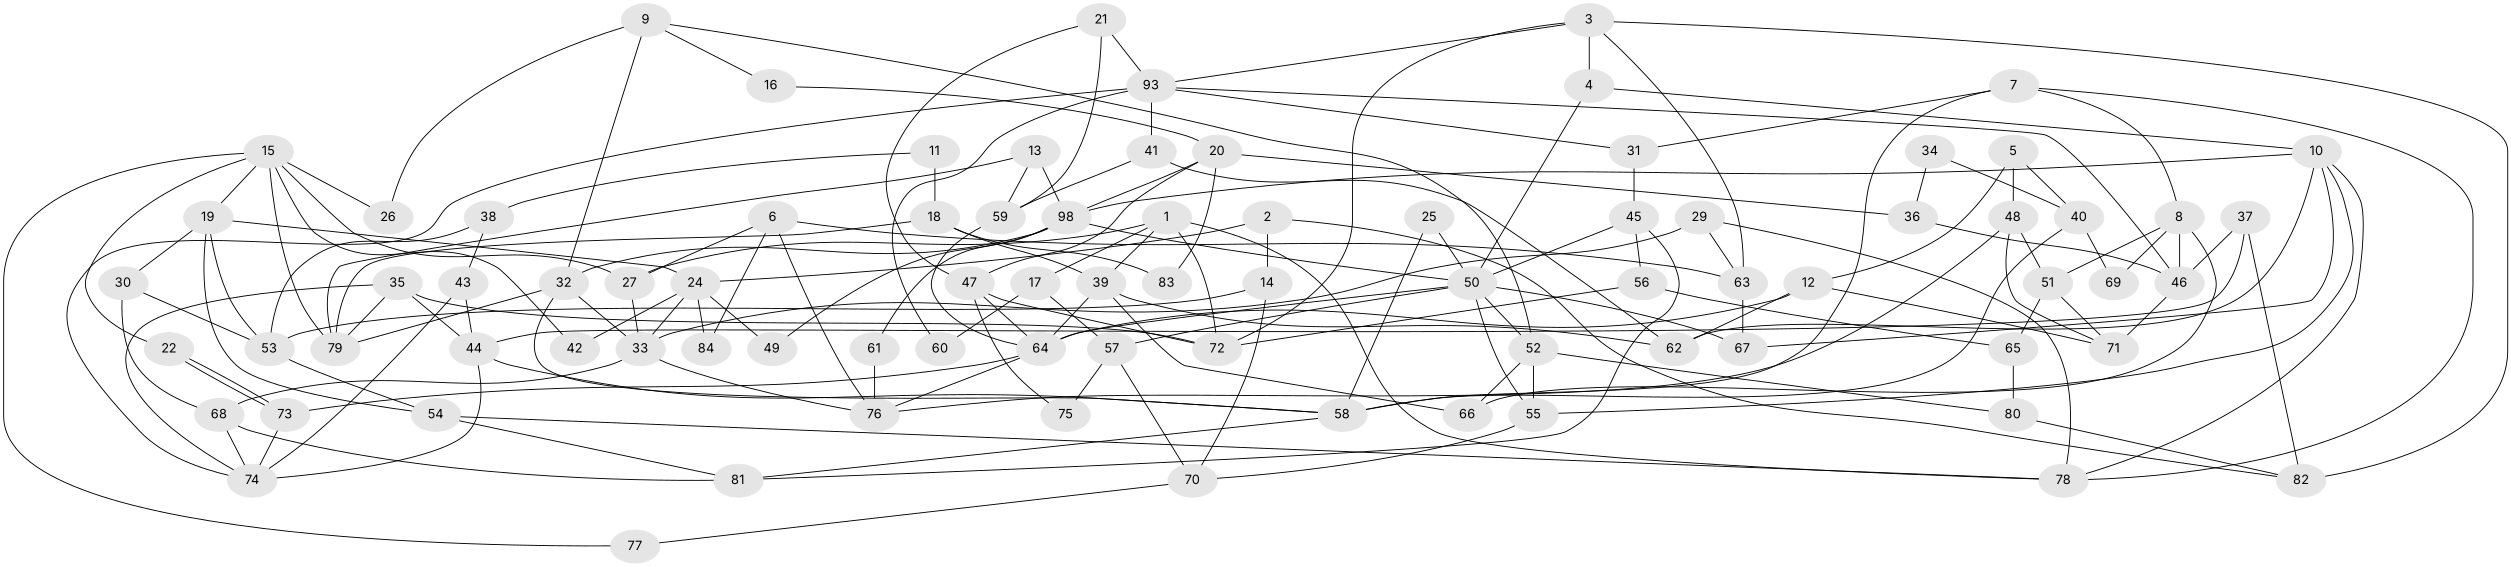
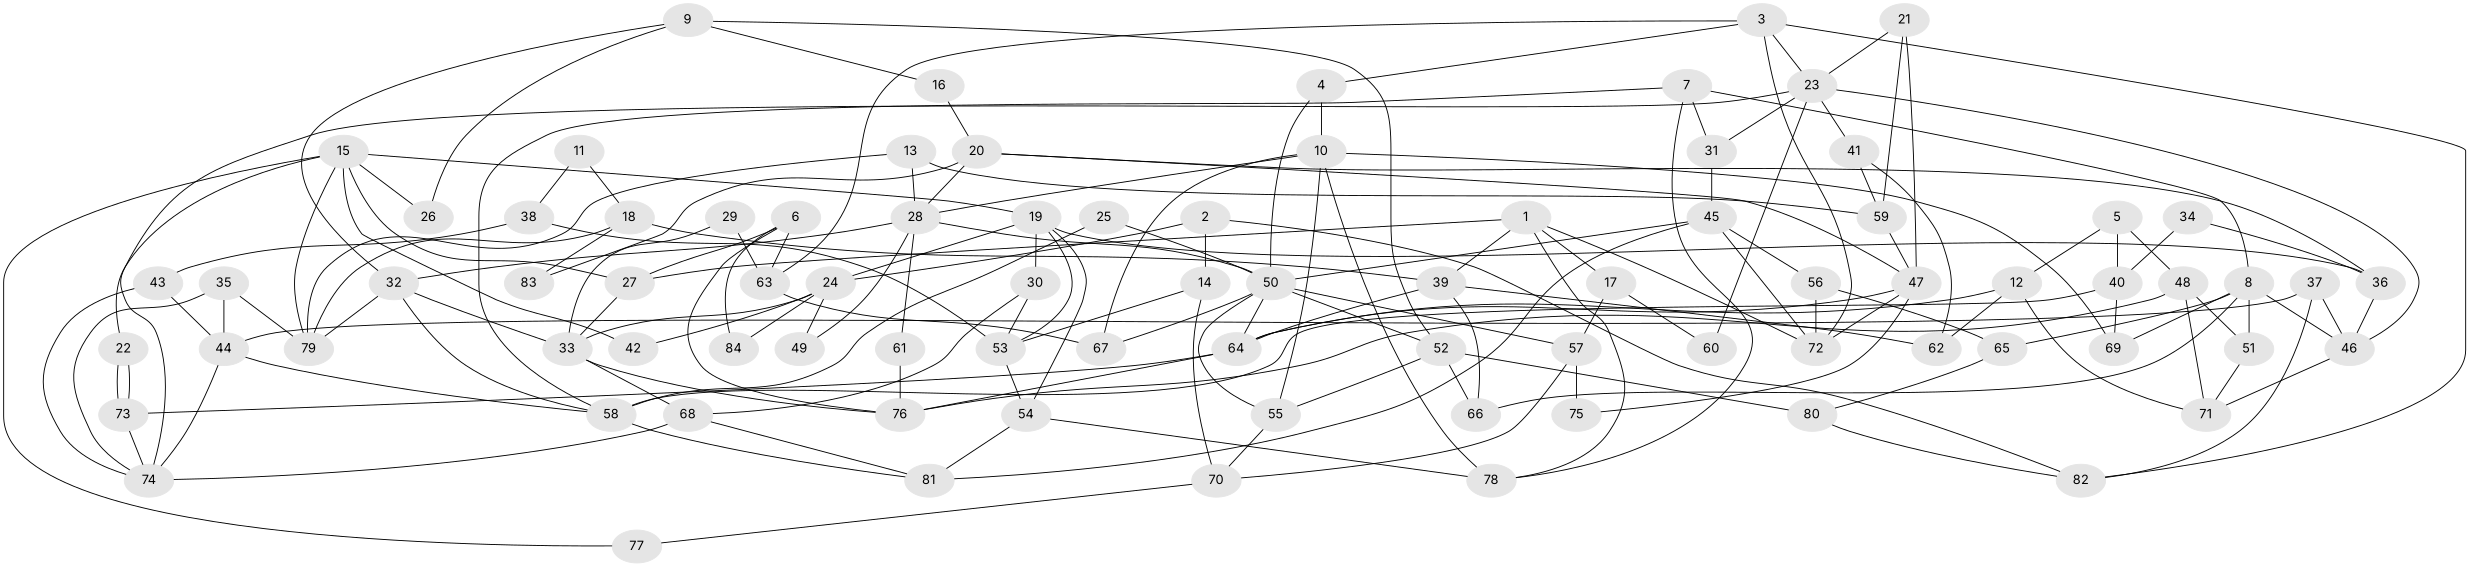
(1152, 86) -> (1812, 86)
(1067, 218) -> (916, 218)
none -> (1709, 249)
(1956, 283) -> none
(934, 295) -> (1899, 250)
(2031, 316) -> (2129, 322)
(785, 323) -> (1764, 283)
(2115, 327) -> (1751, 177)
